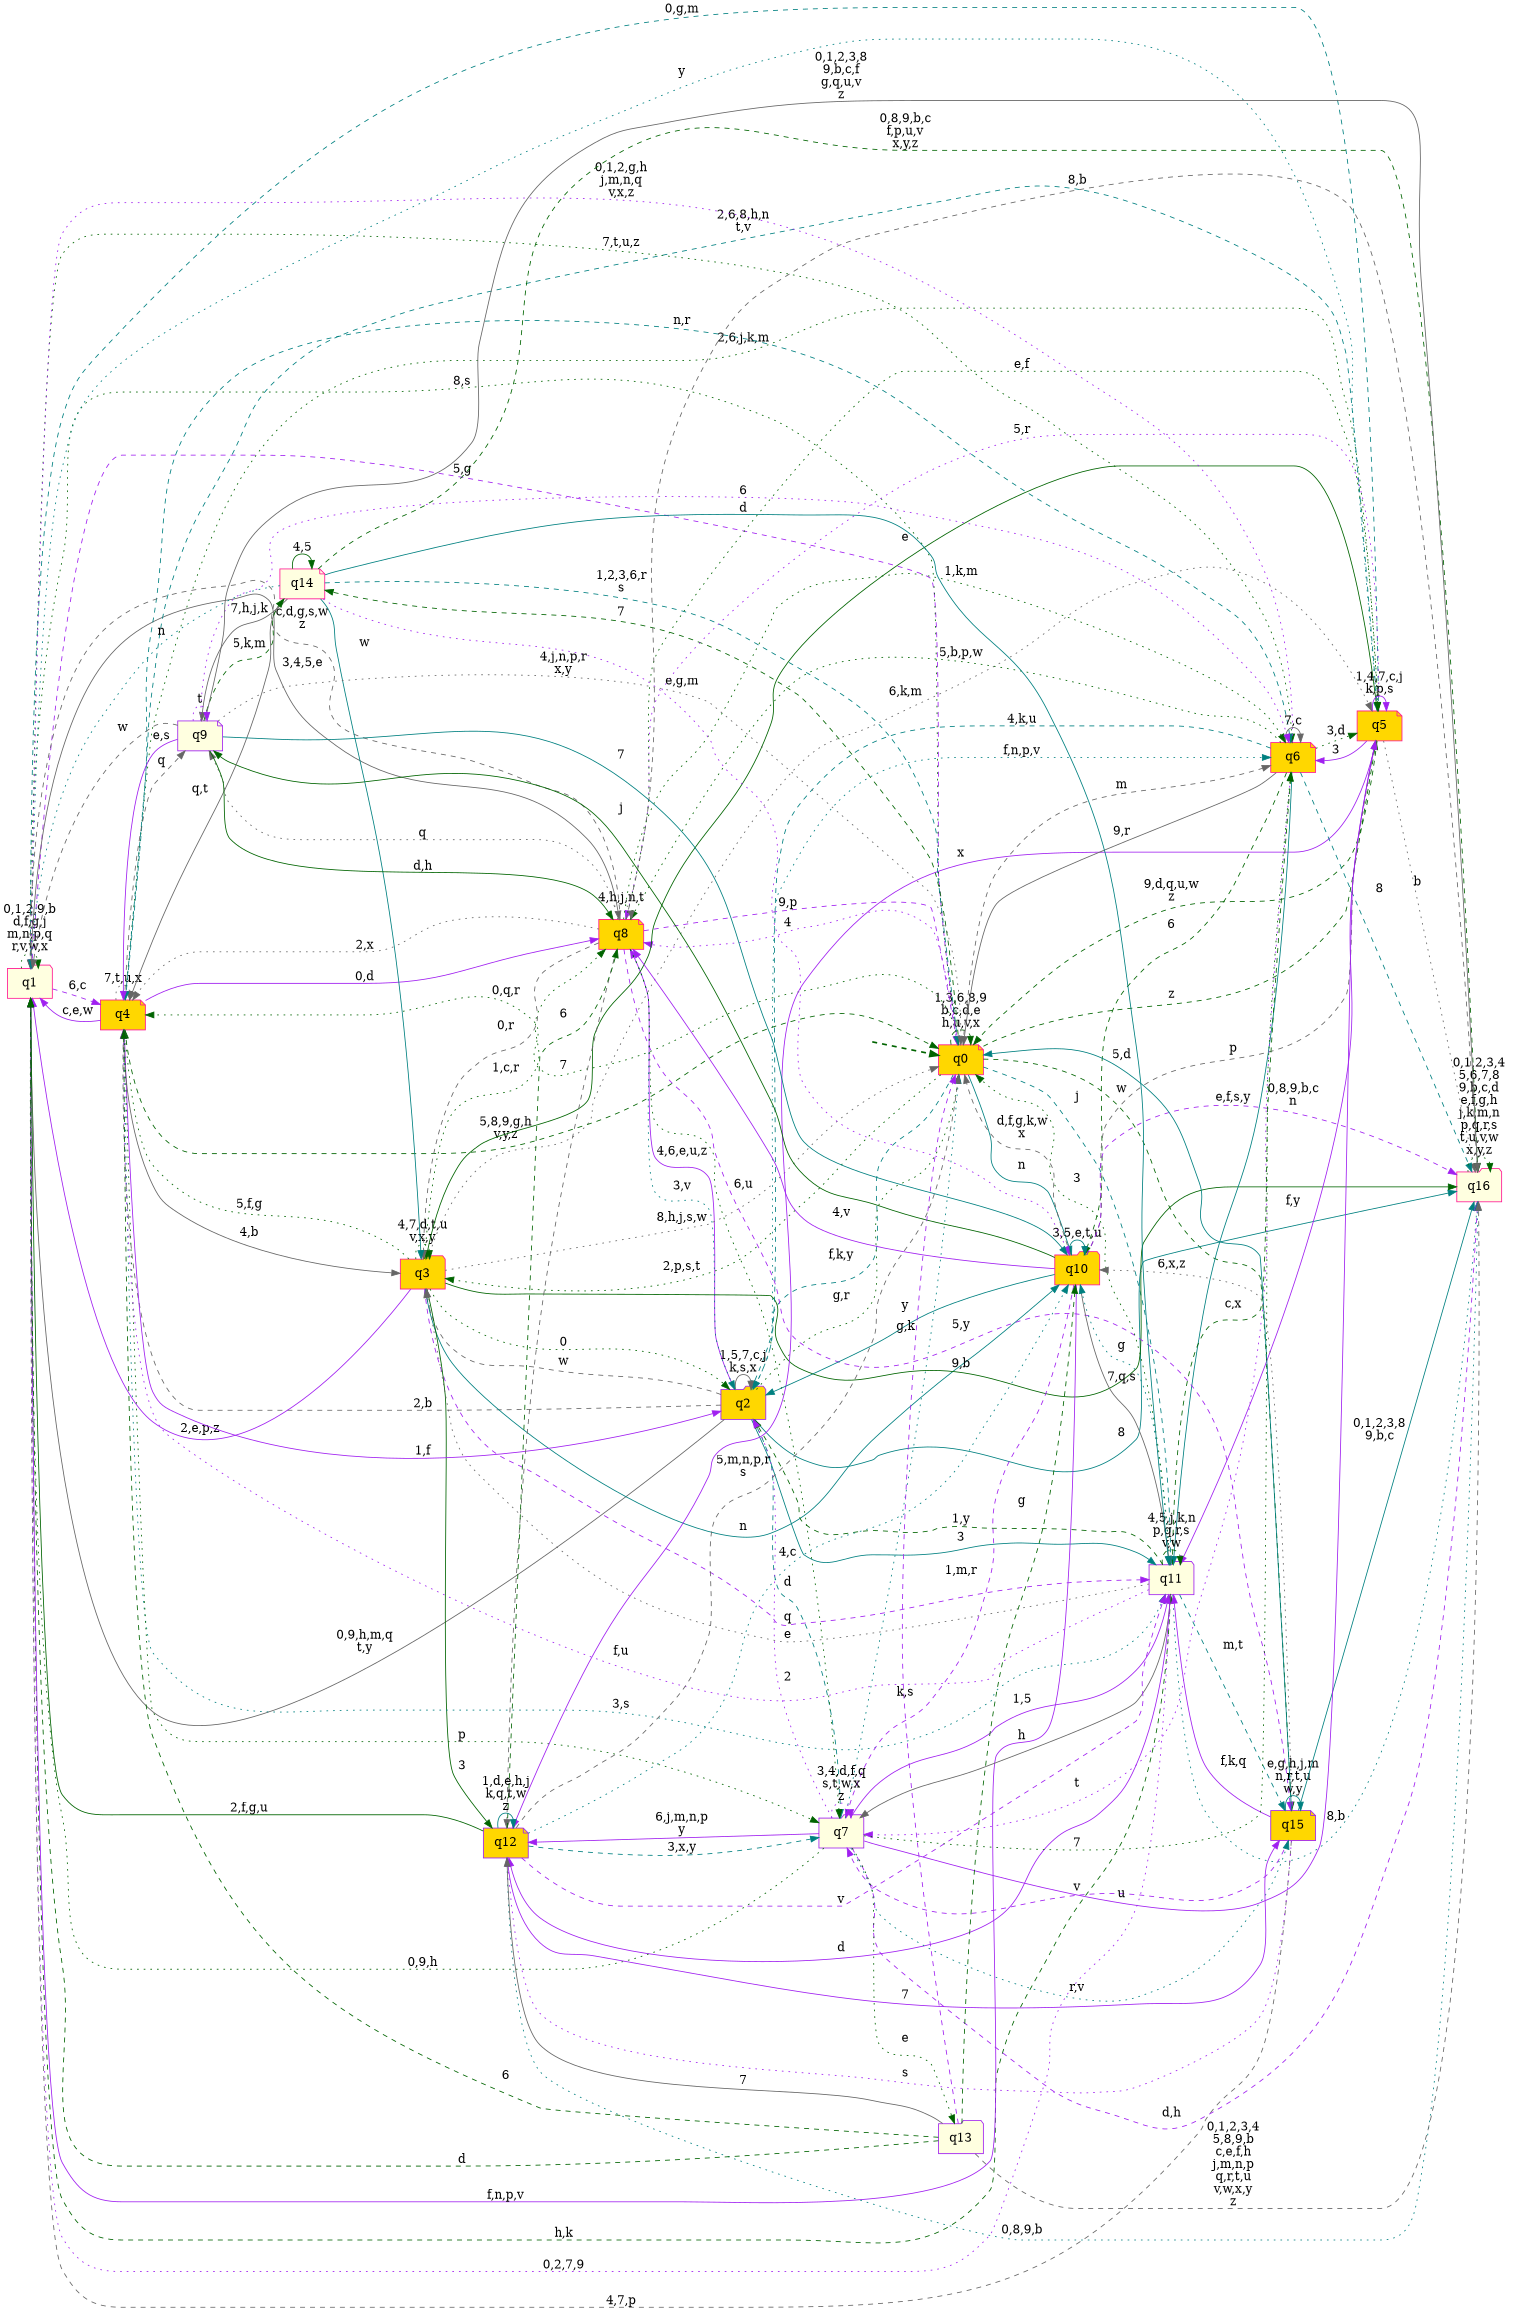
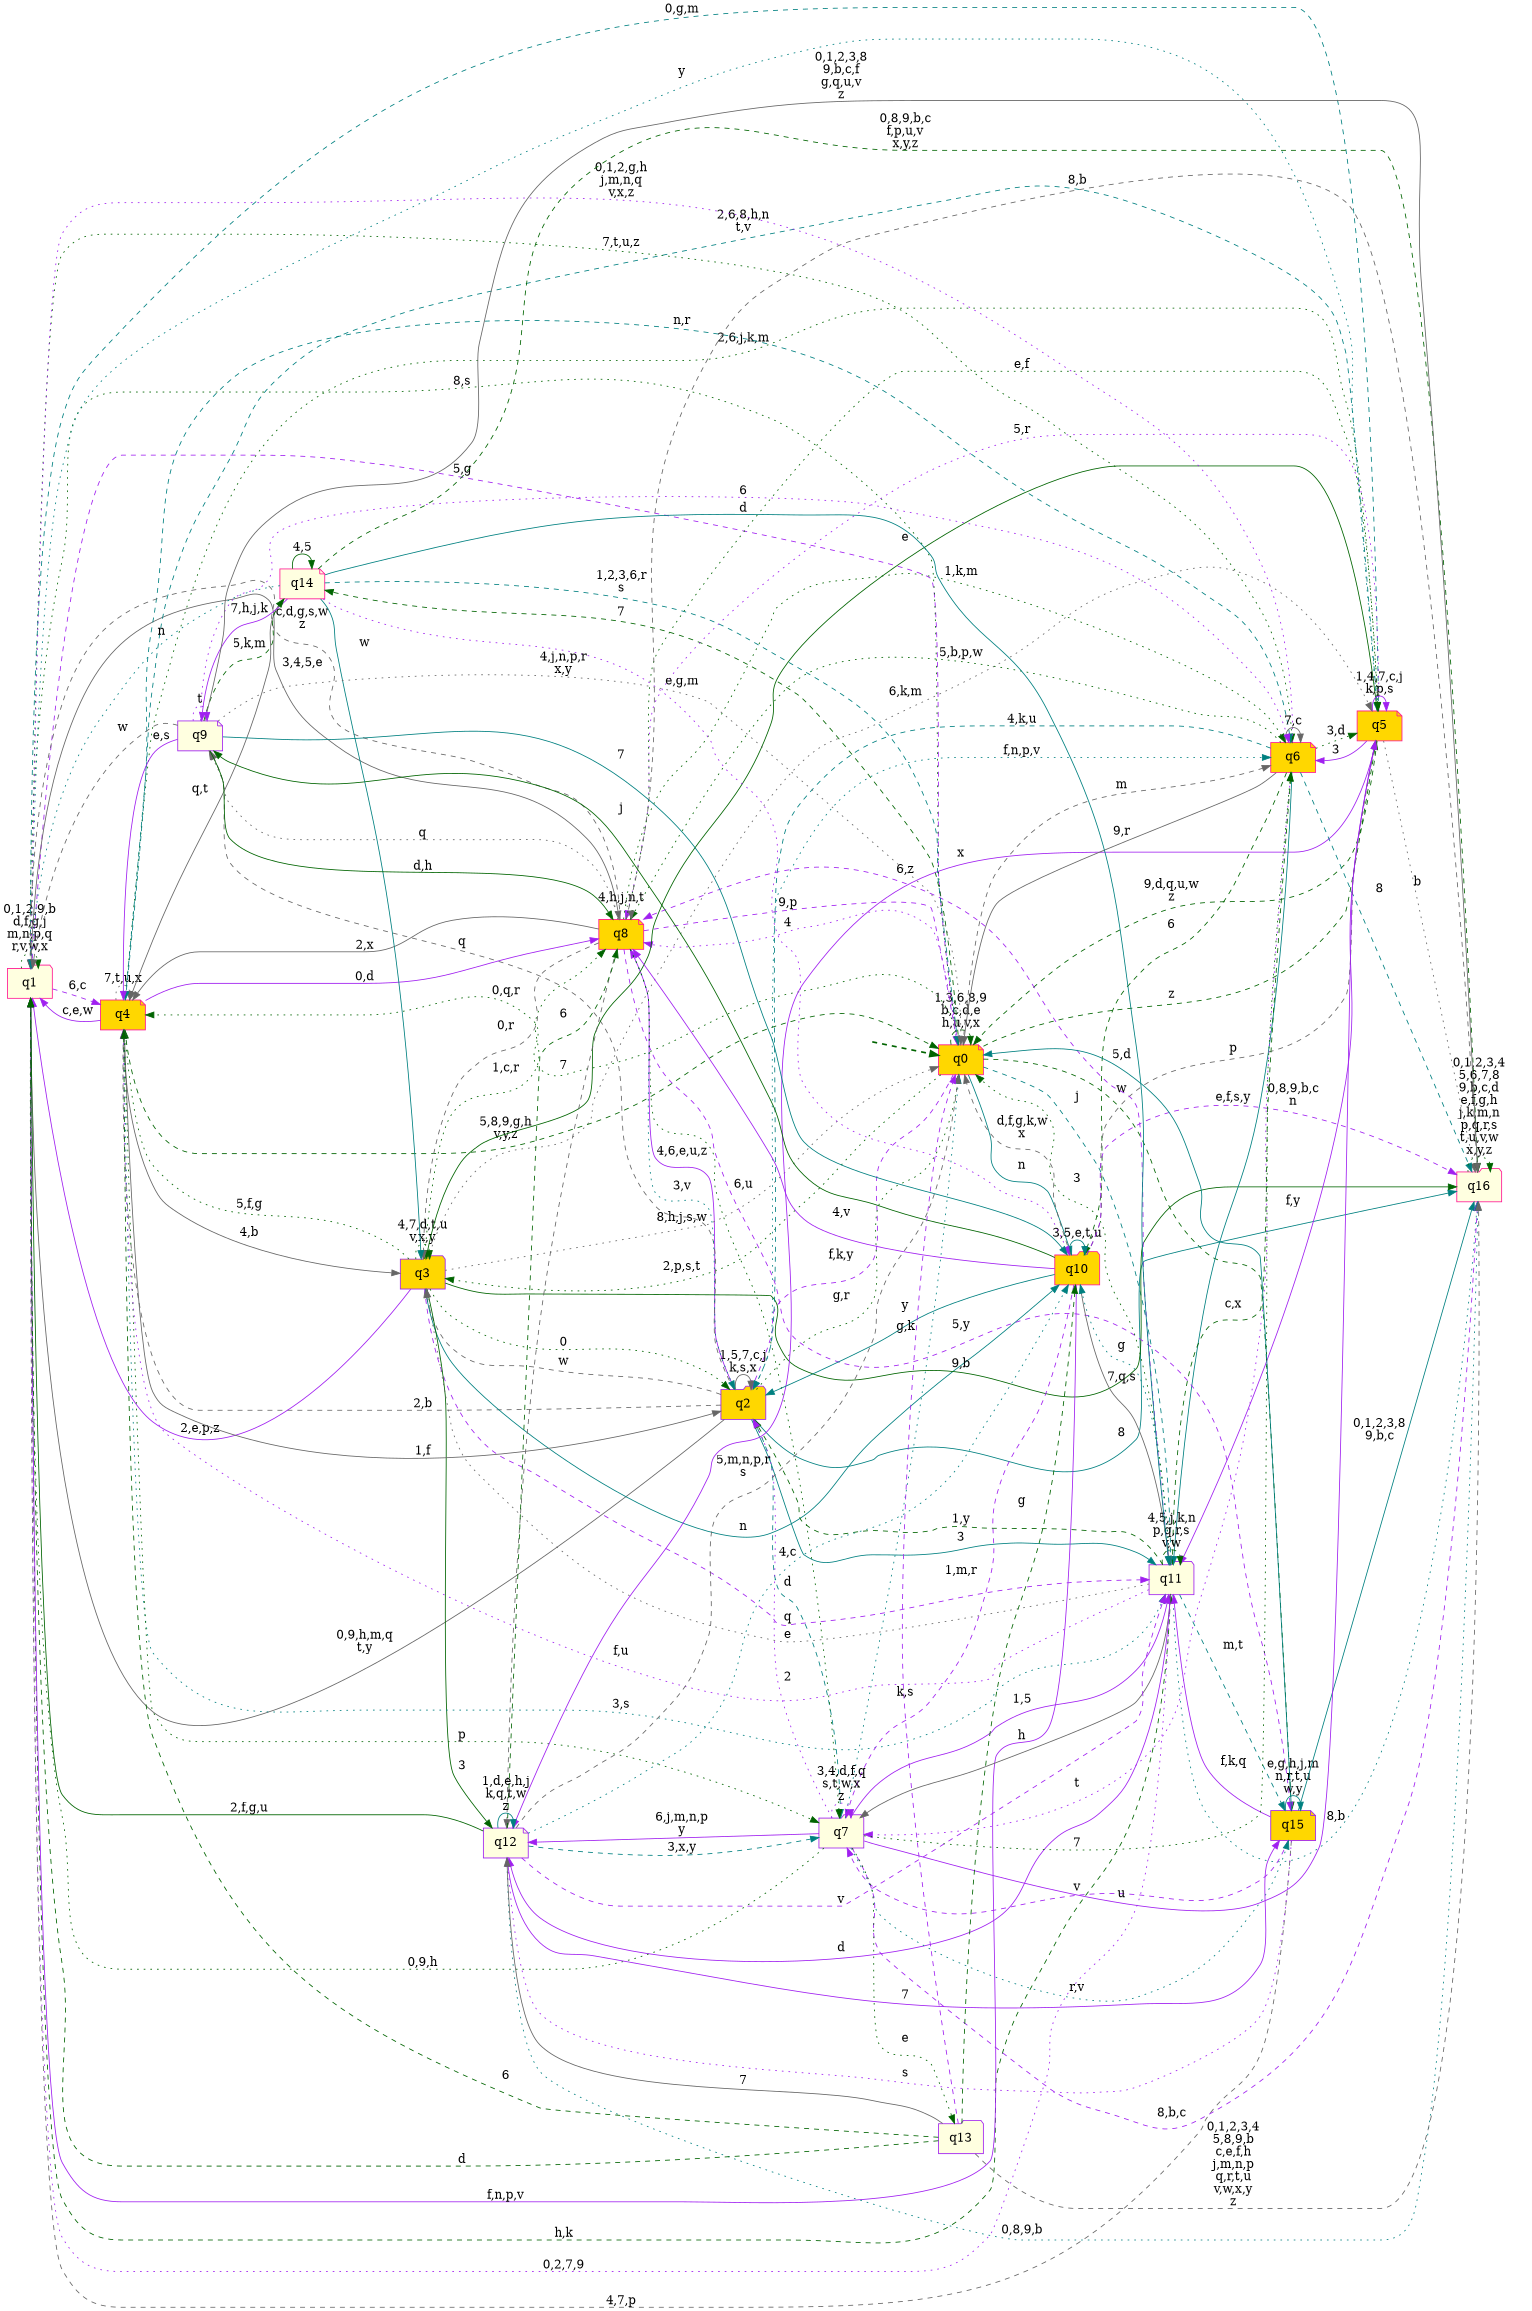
(228, 637) -> (228, 637)
(135, 873) -> (566, 990)
(364, 952) -> (364, 952)
none -> (1088, 1062)
(868, 1266) -> (868, 1266)
(423, 1274) -> (423, 1274)
(247, 1438) -> (247, 1438)
(1279, 1475) -> none
(506, 1843) -> (506, 1843)
(1171, 2113) -> (1171, 2113)
